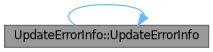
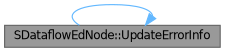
(107, 36) -> (112, 36)
